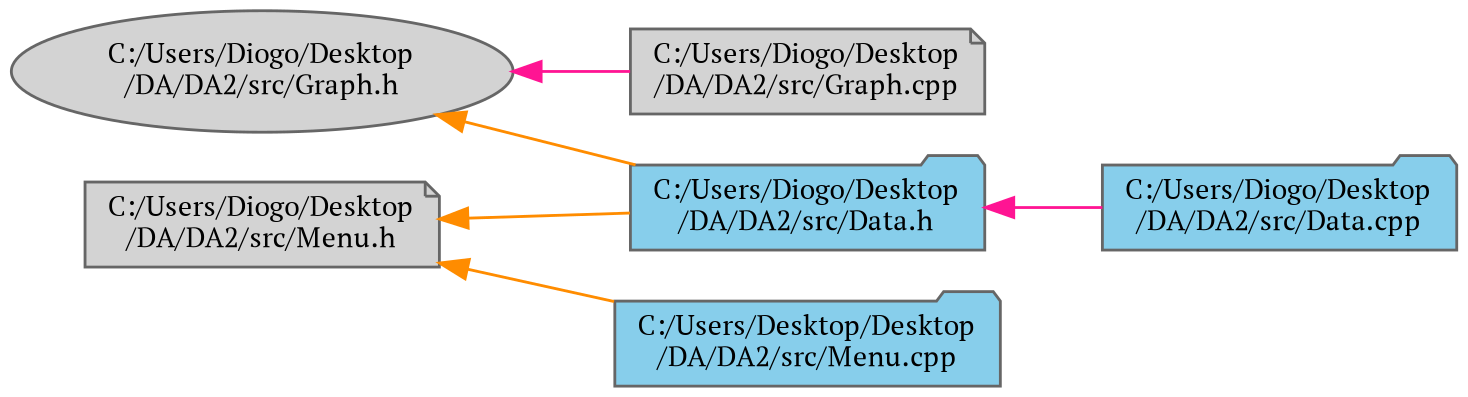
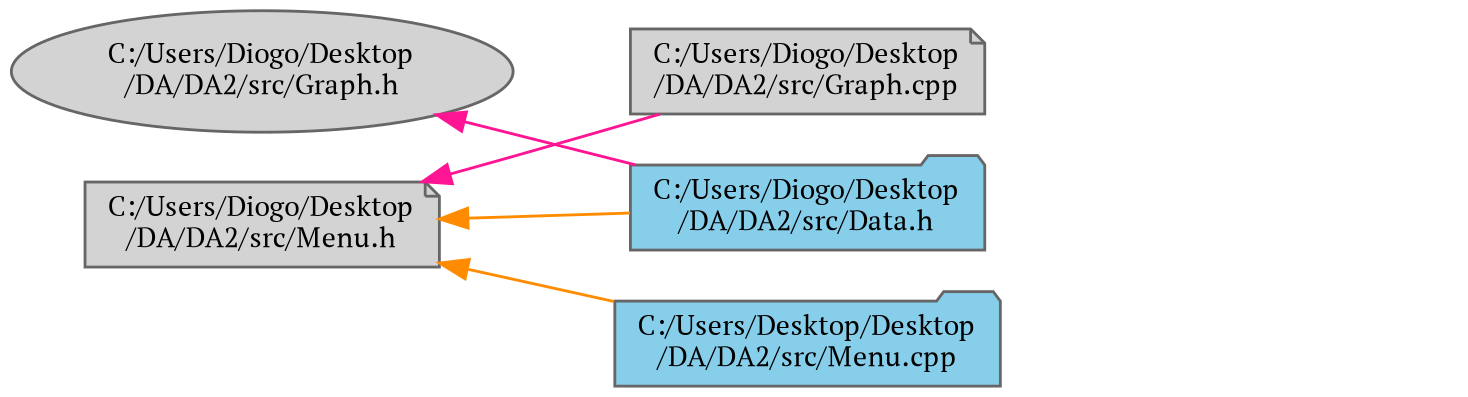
(586, 71) -> (518, 155)
(550, 143) -> (520, 136)
(1280, 208) -> none
